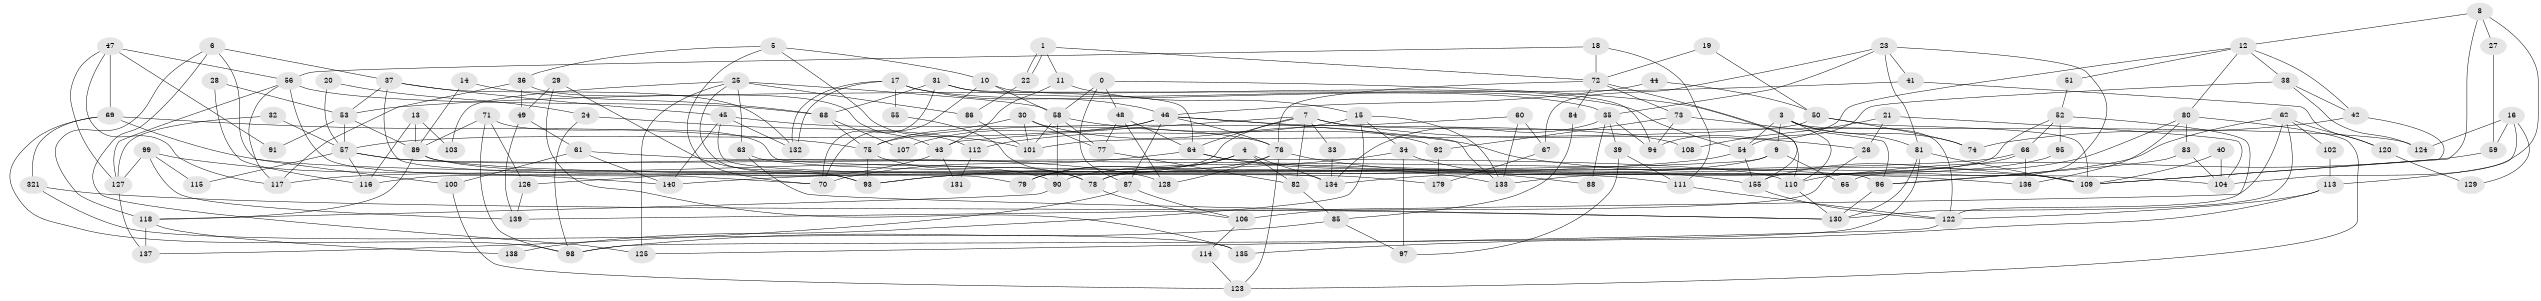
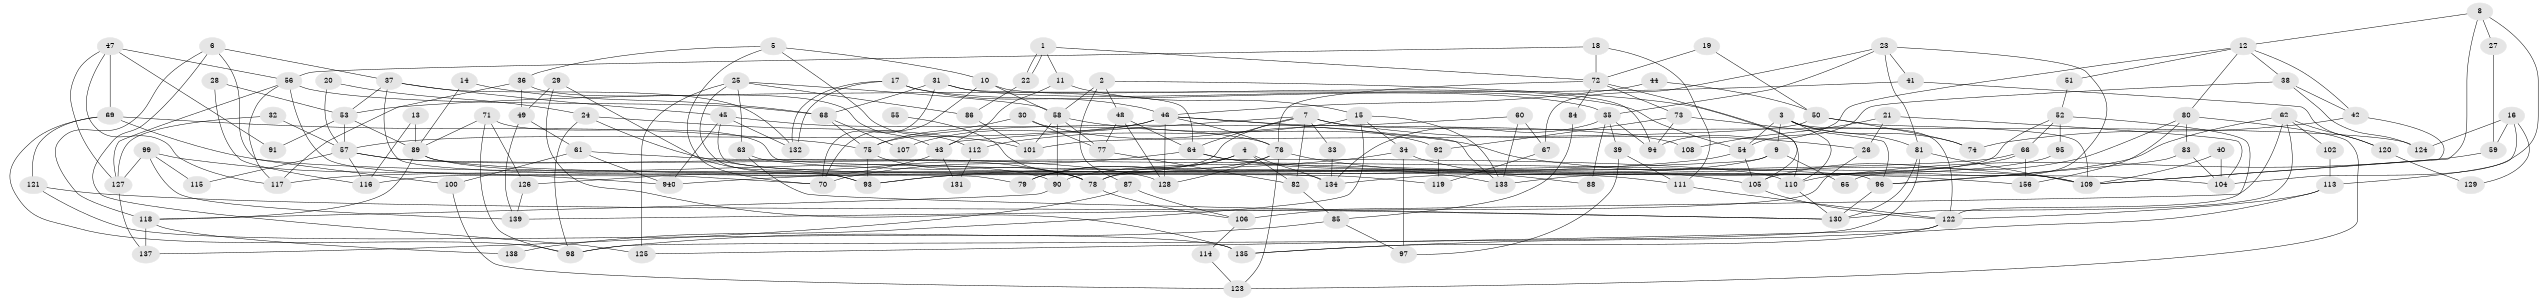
(1102, 81) -> (1102, 81)
(895, 98) -> none
(1026, 133) -> none
(451, 150) -> none
(1147, 150) -> (1165, 150)
none -> (837, 169)
(34, 185) -> (34, 185)
(669, 185) -> (669, 185)
(1438, 185) -> (1438, 185)
(1755, 185) -> (1755, 185)
(2025, 185) -> (2025, 185)
none -> (1597, 244)
